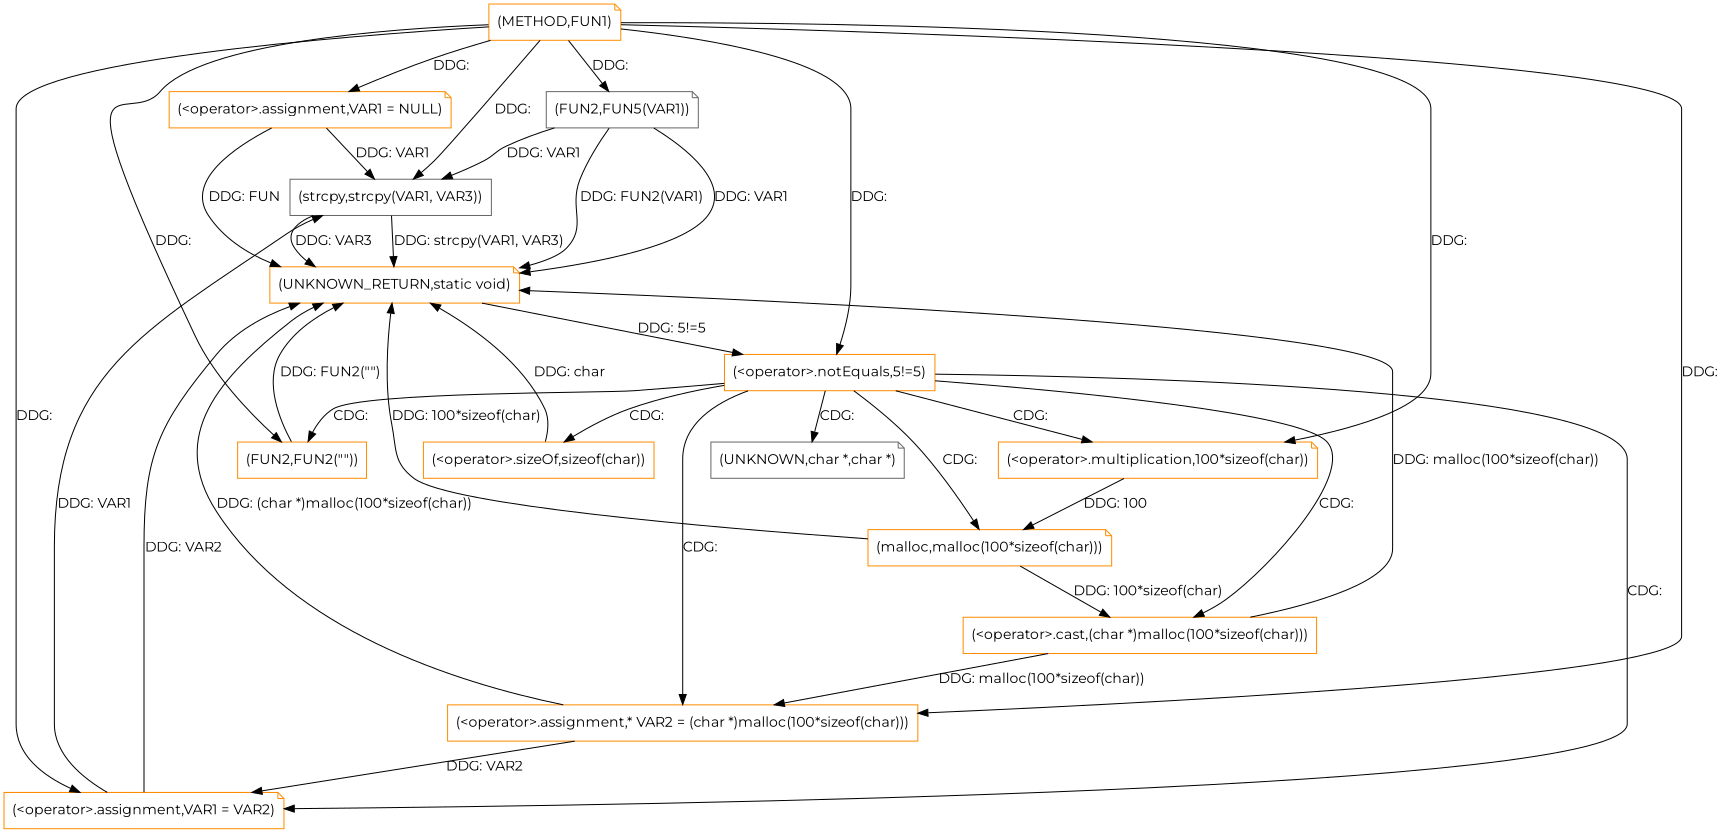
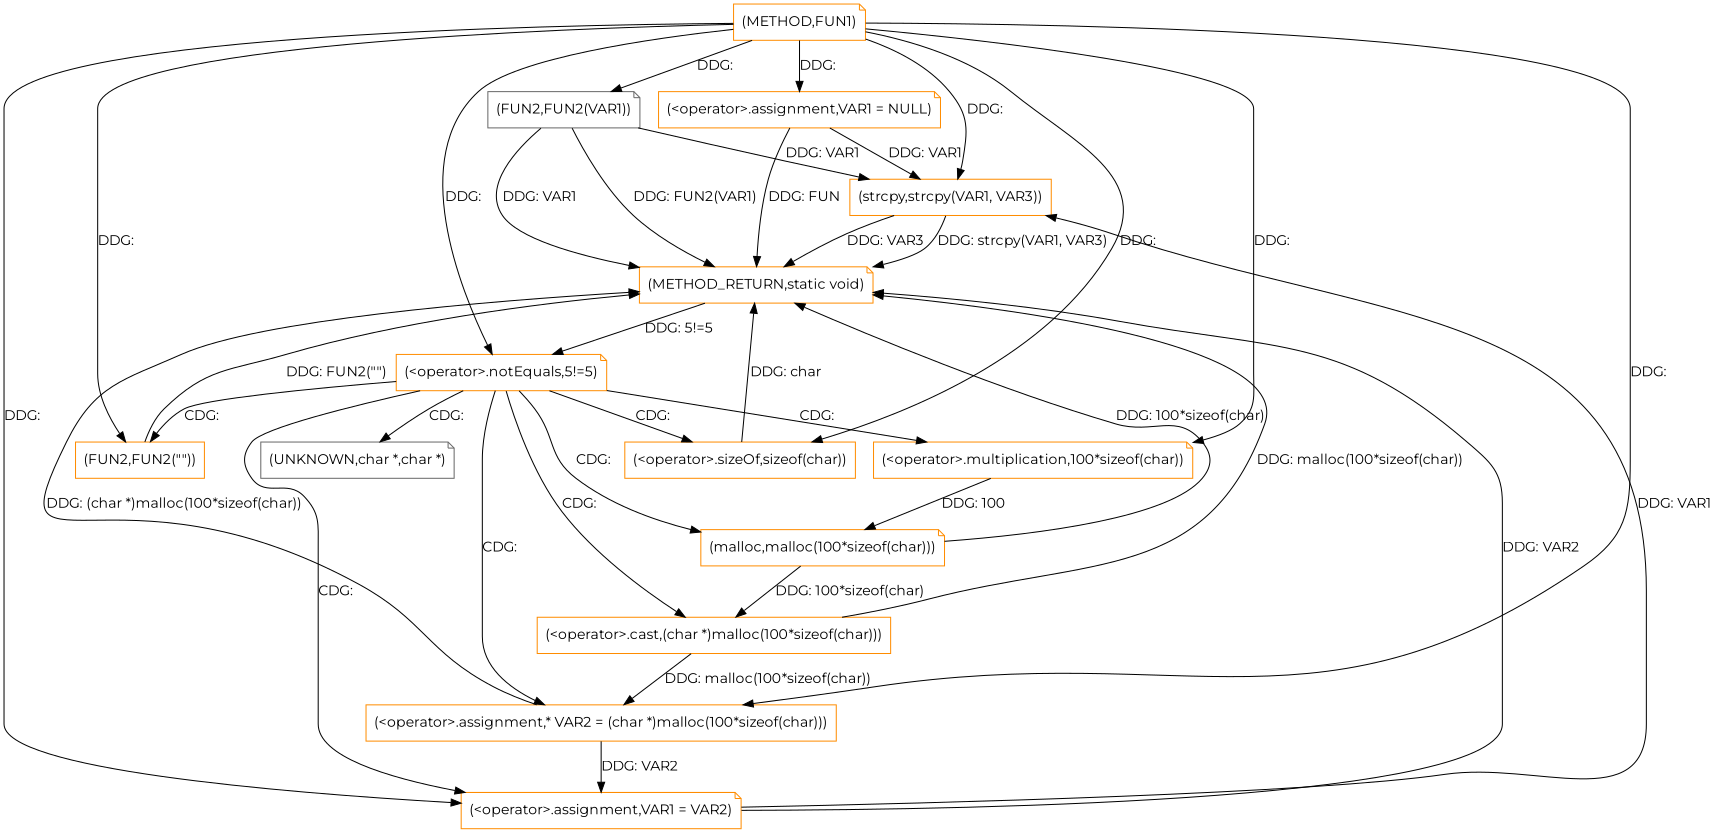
(622, 110) -> (564, 110)
(391, 197) -> (951, 197)
none -> (1114, 243)
(395, 285) -> (756, 285)
(830, 373) -> (501, 373)
